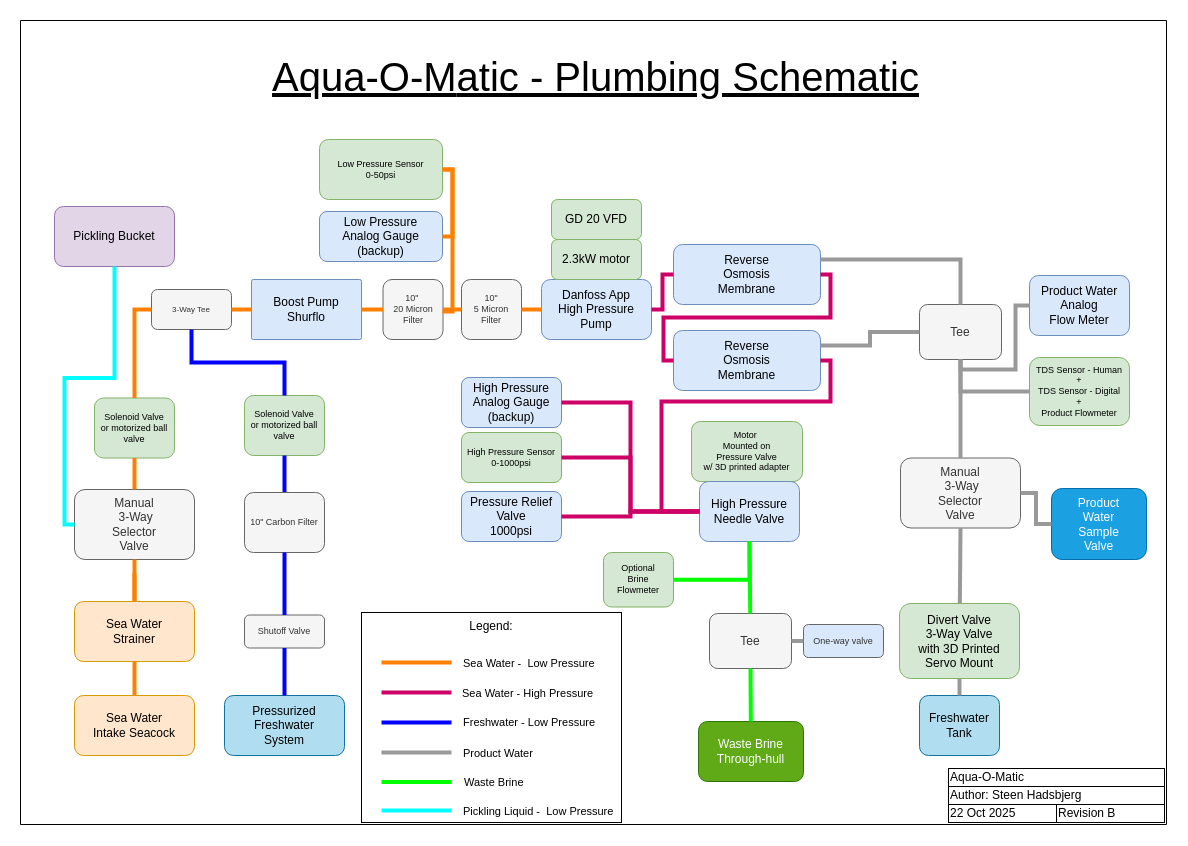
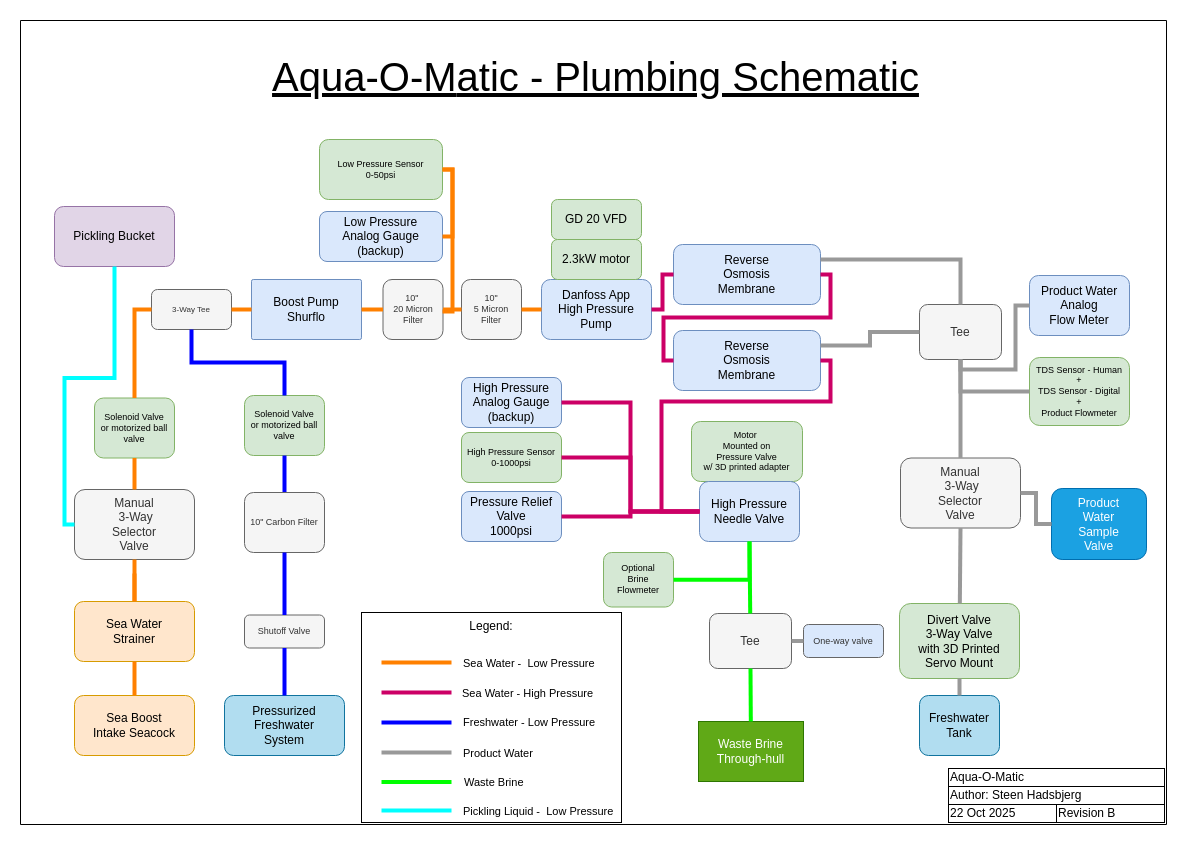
(135, 726) -> (135, 726)
(751, 752) -> (751, 752)
